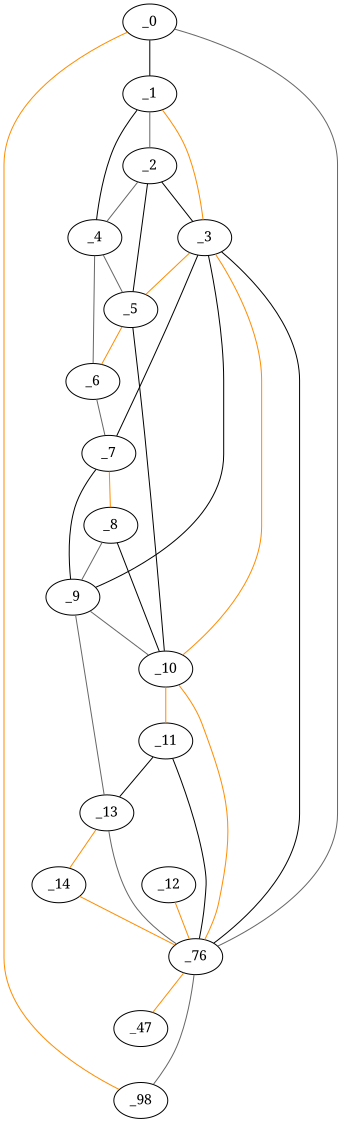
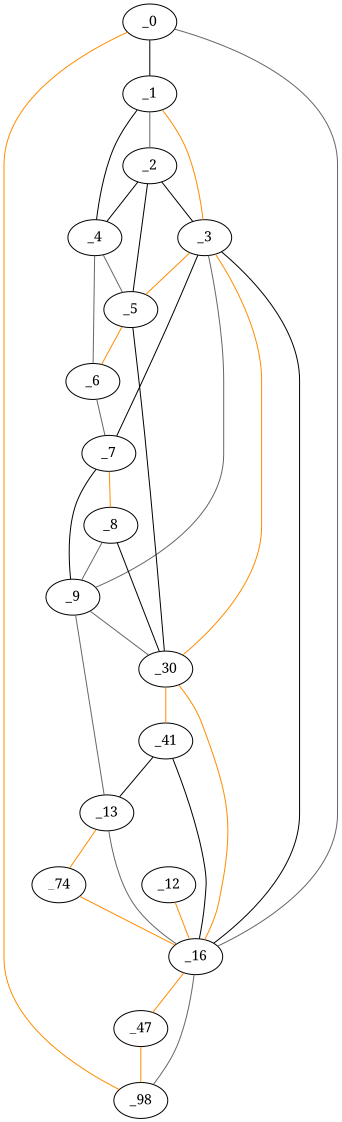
(122, 202) -> (122, 202)
(224, 452) -> (224, 452)
(166, 669) -> (166, 669)
(166, 741) -> (166, 741)
(59, 885) -> (59, 885)
(196, 957) -> (196, 957)
none -> (141, 1065)
